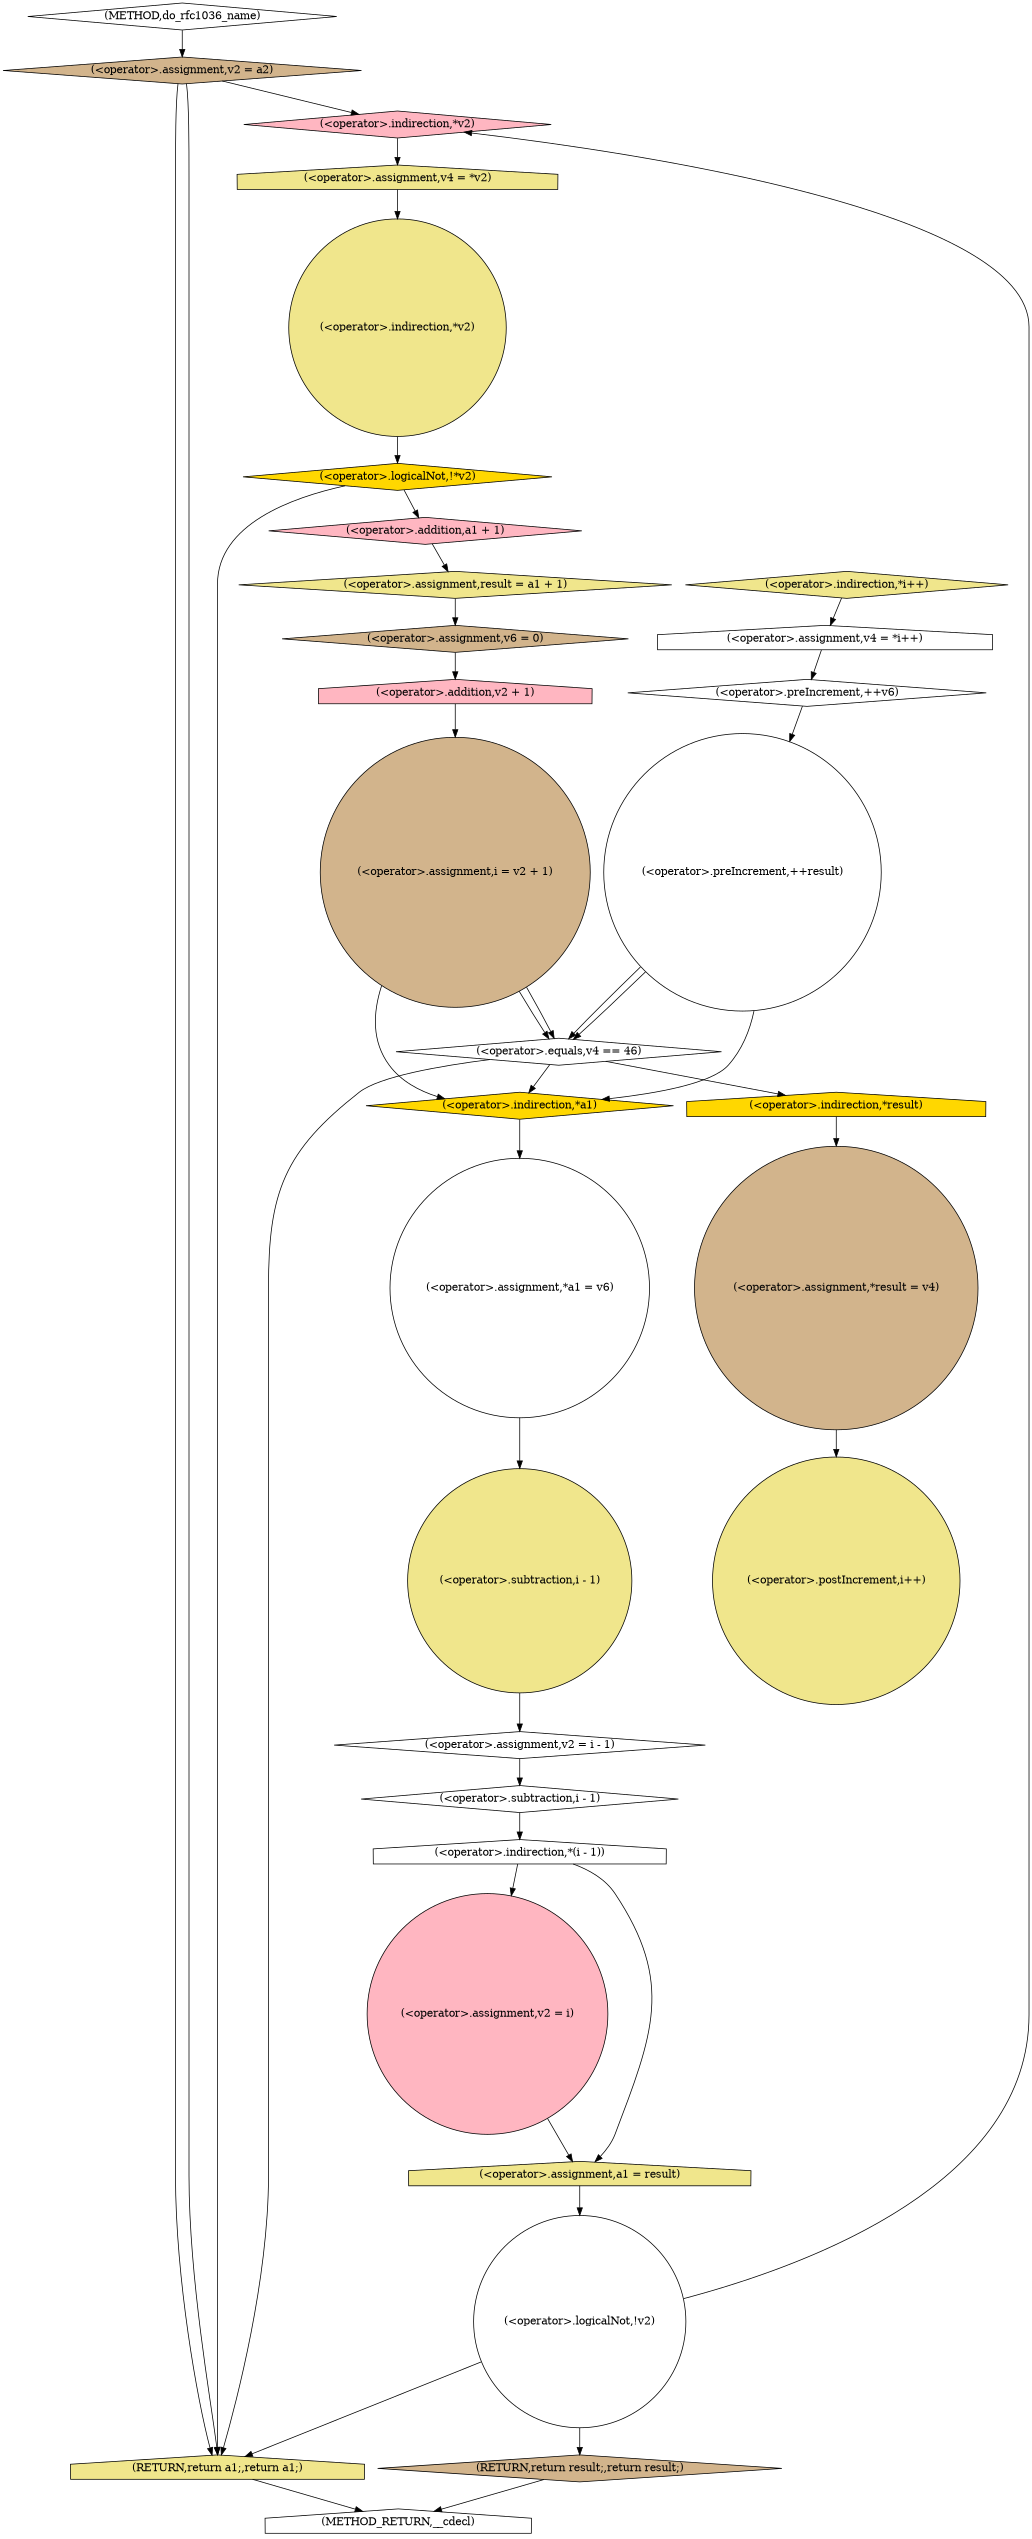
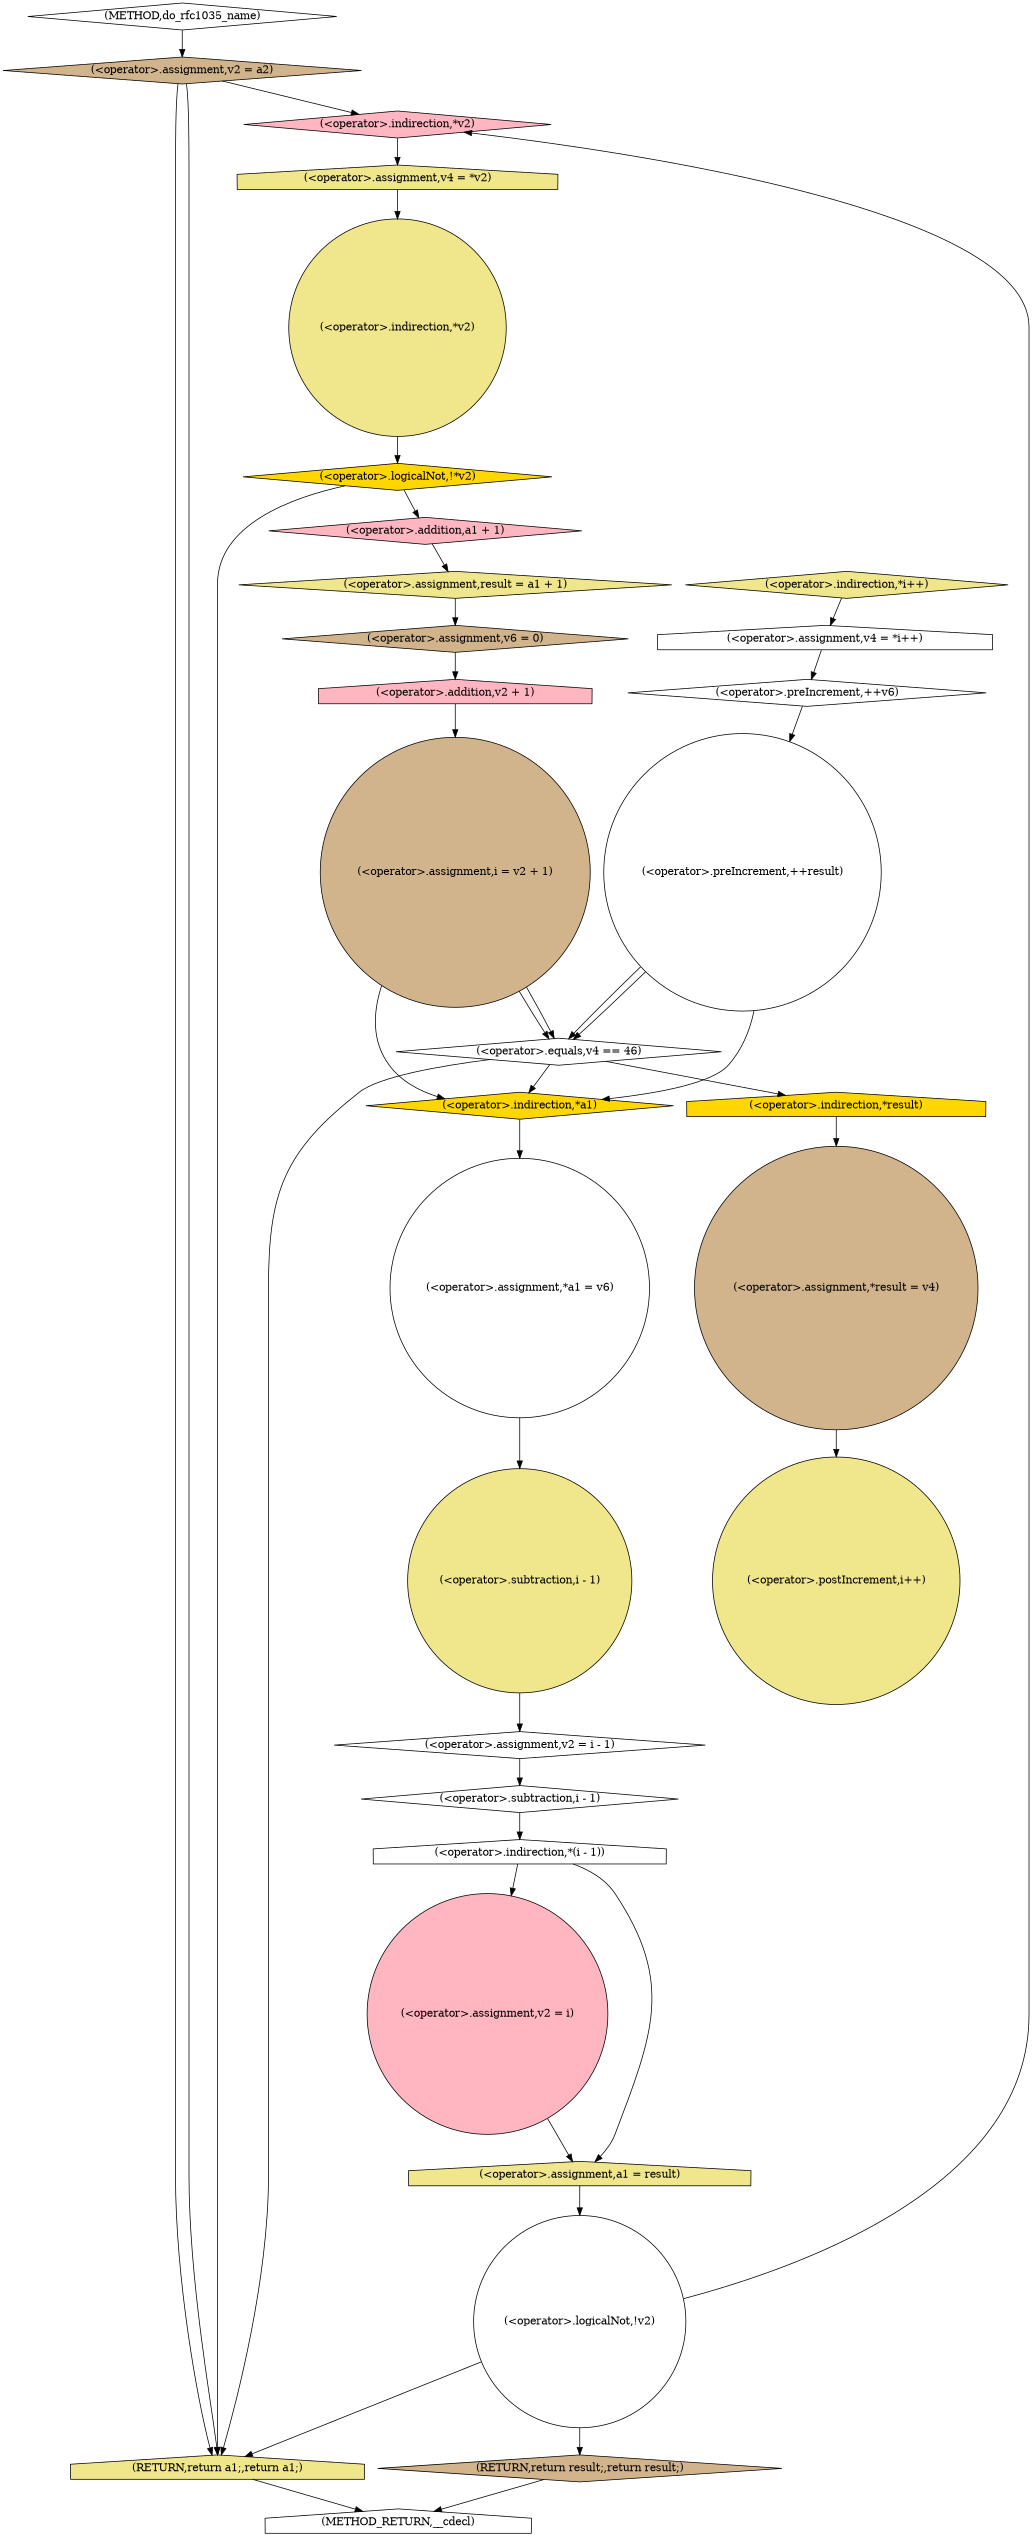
(182, 16) -> (182, 16)
